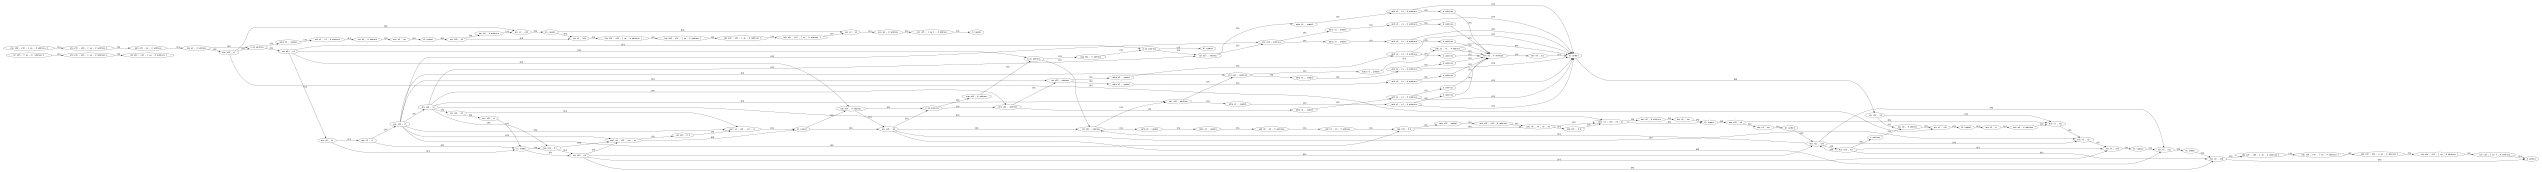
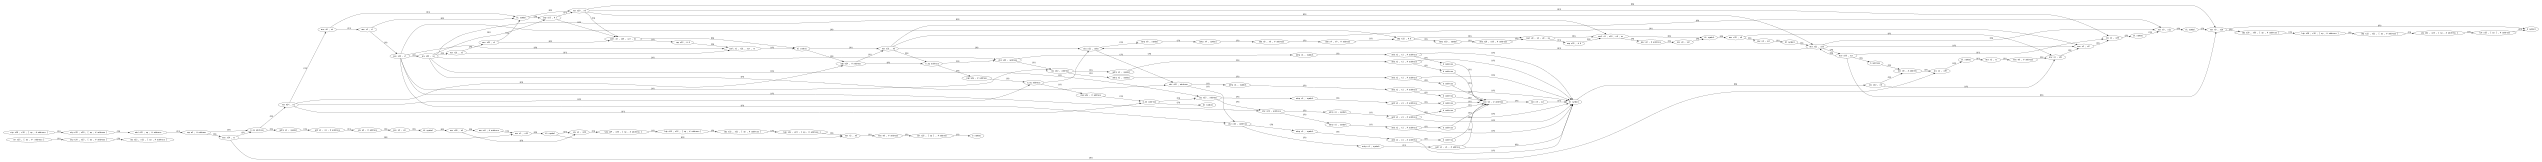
(1091, 129) -> (1091, 49)
(505, 136) -> (554, 43)
